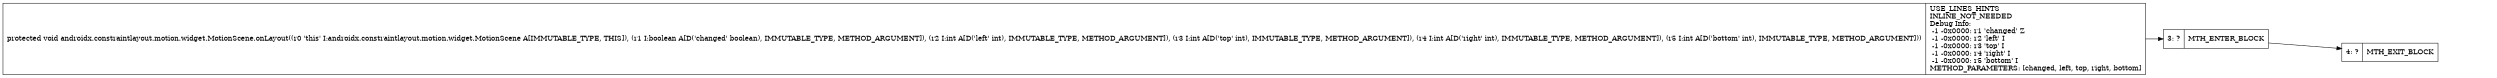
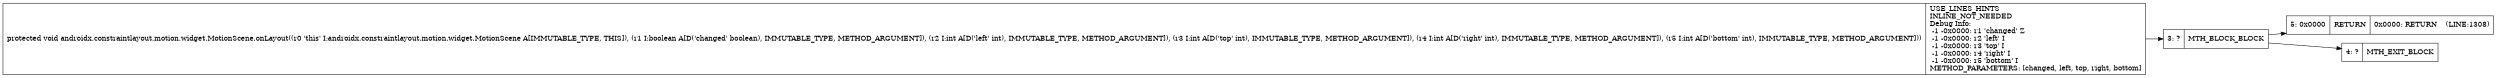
none -> (2390, 25)
(2226, 39) -> (2226, 39)
